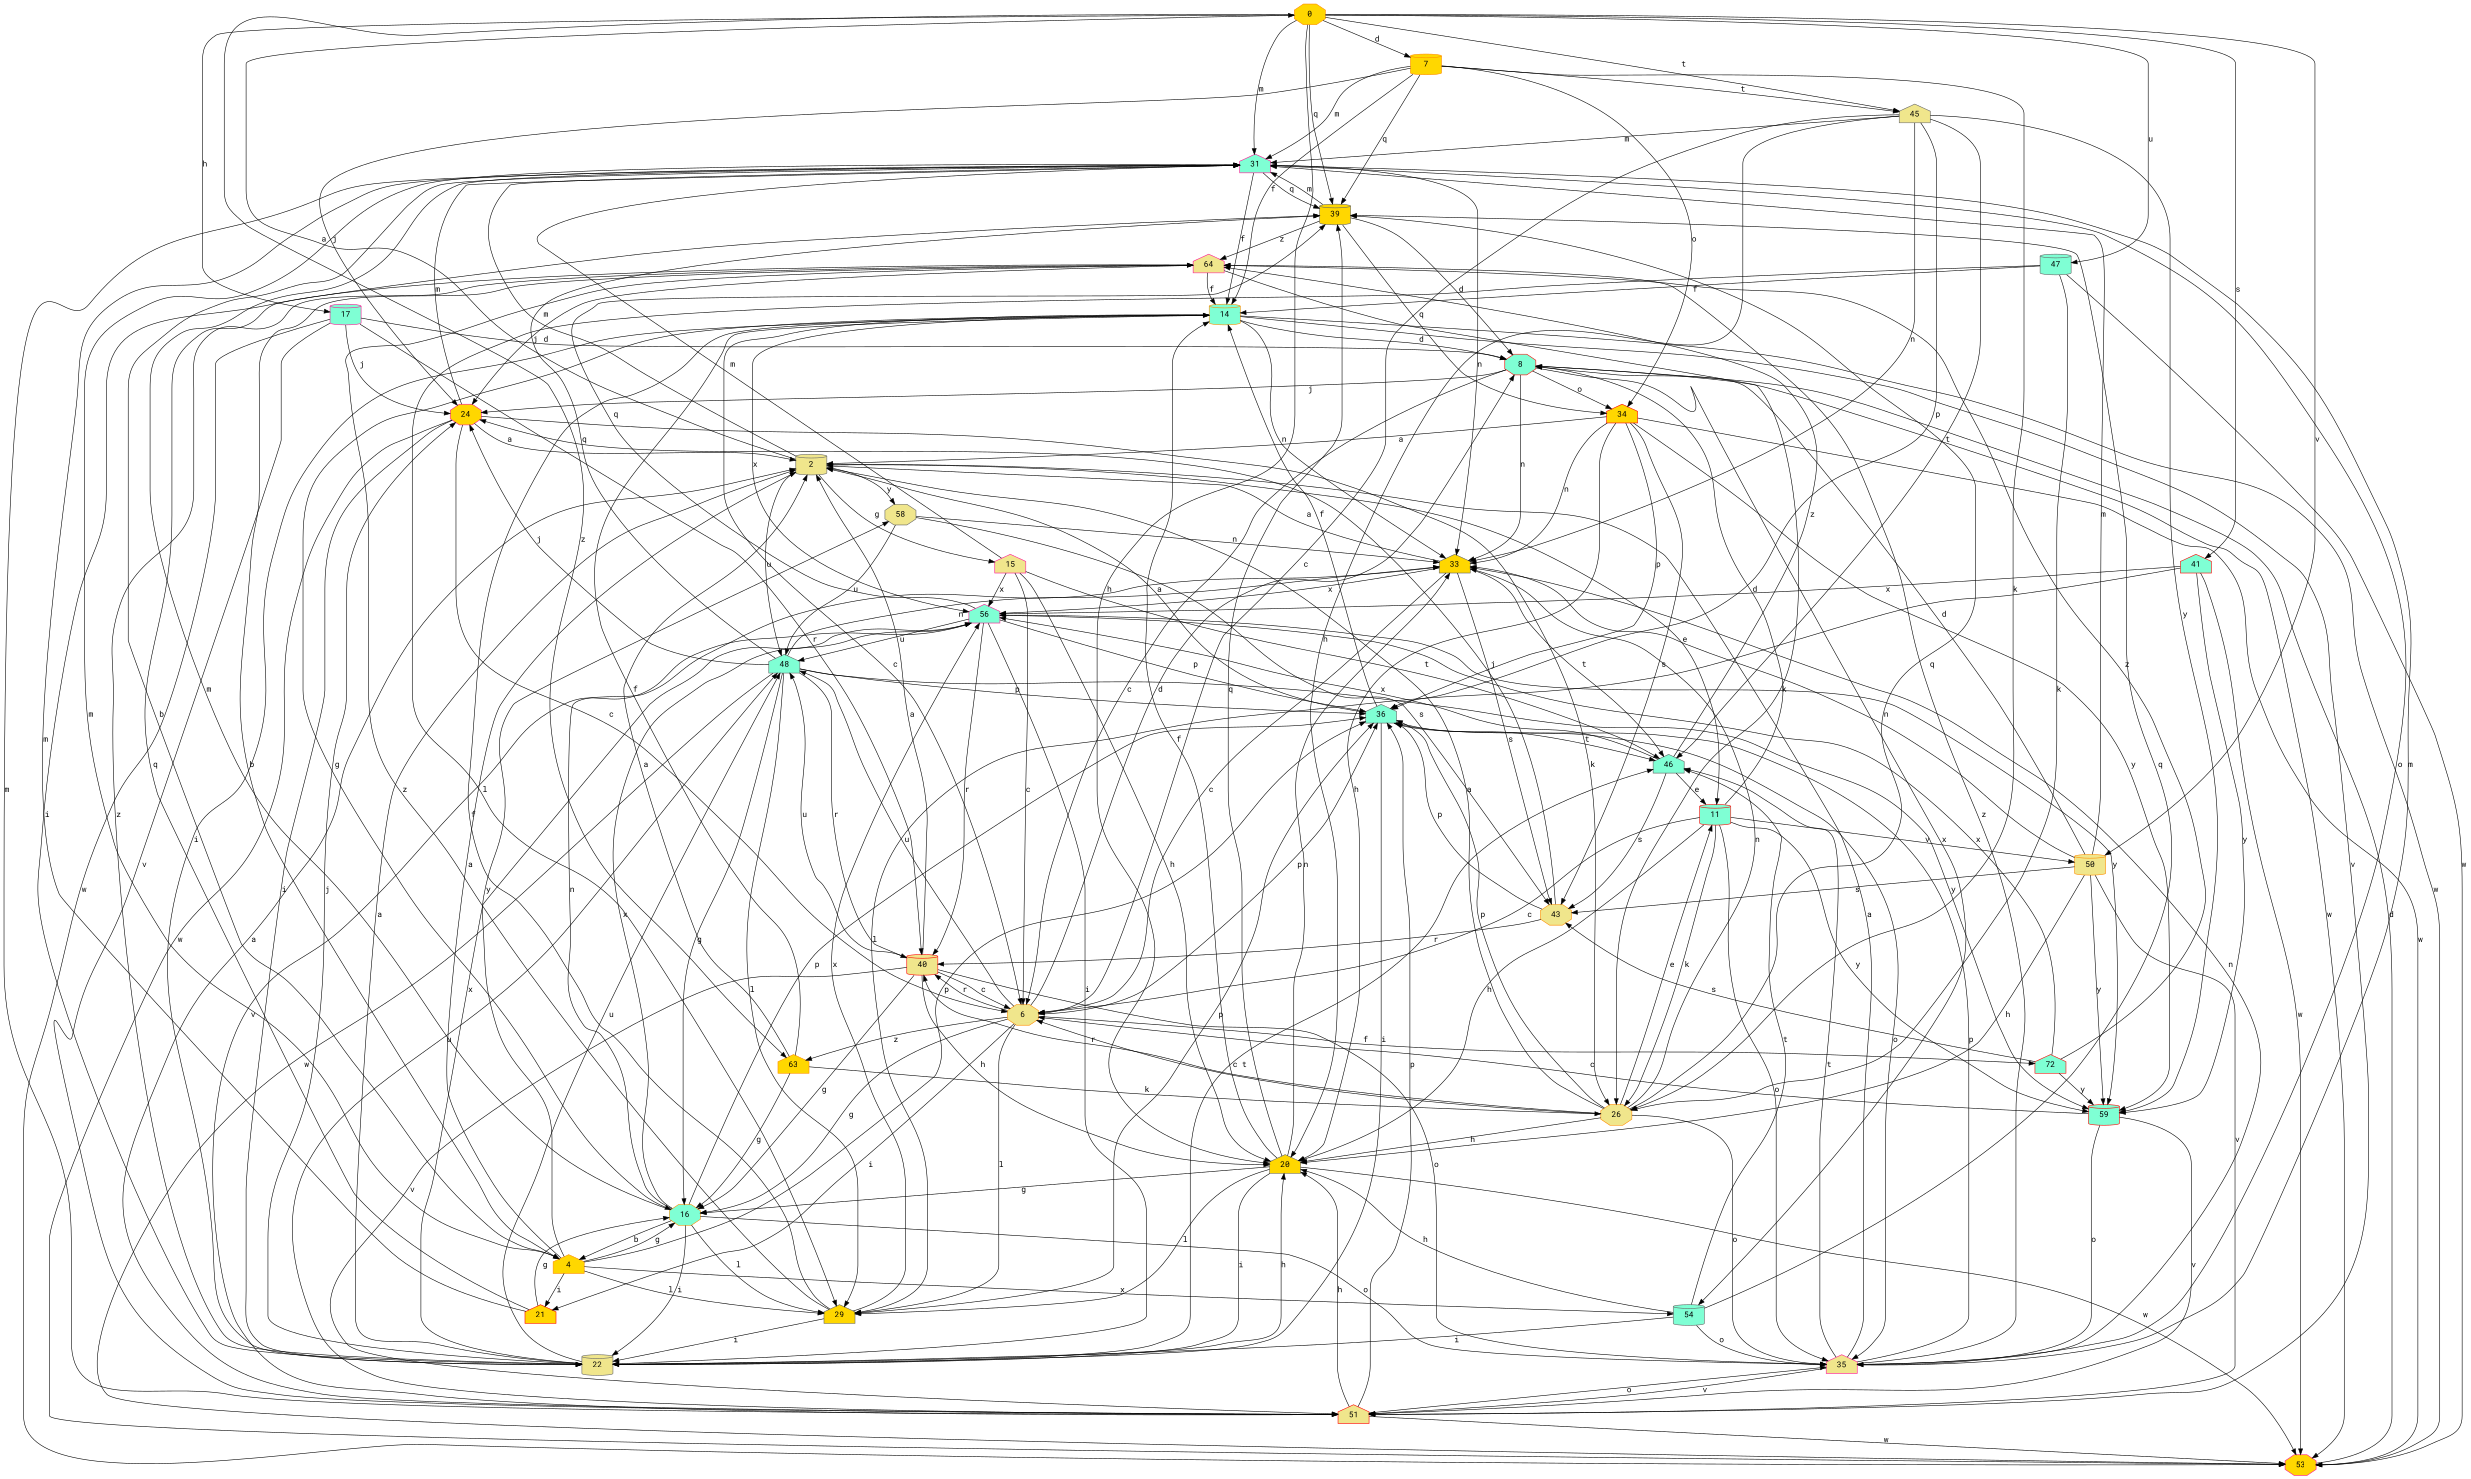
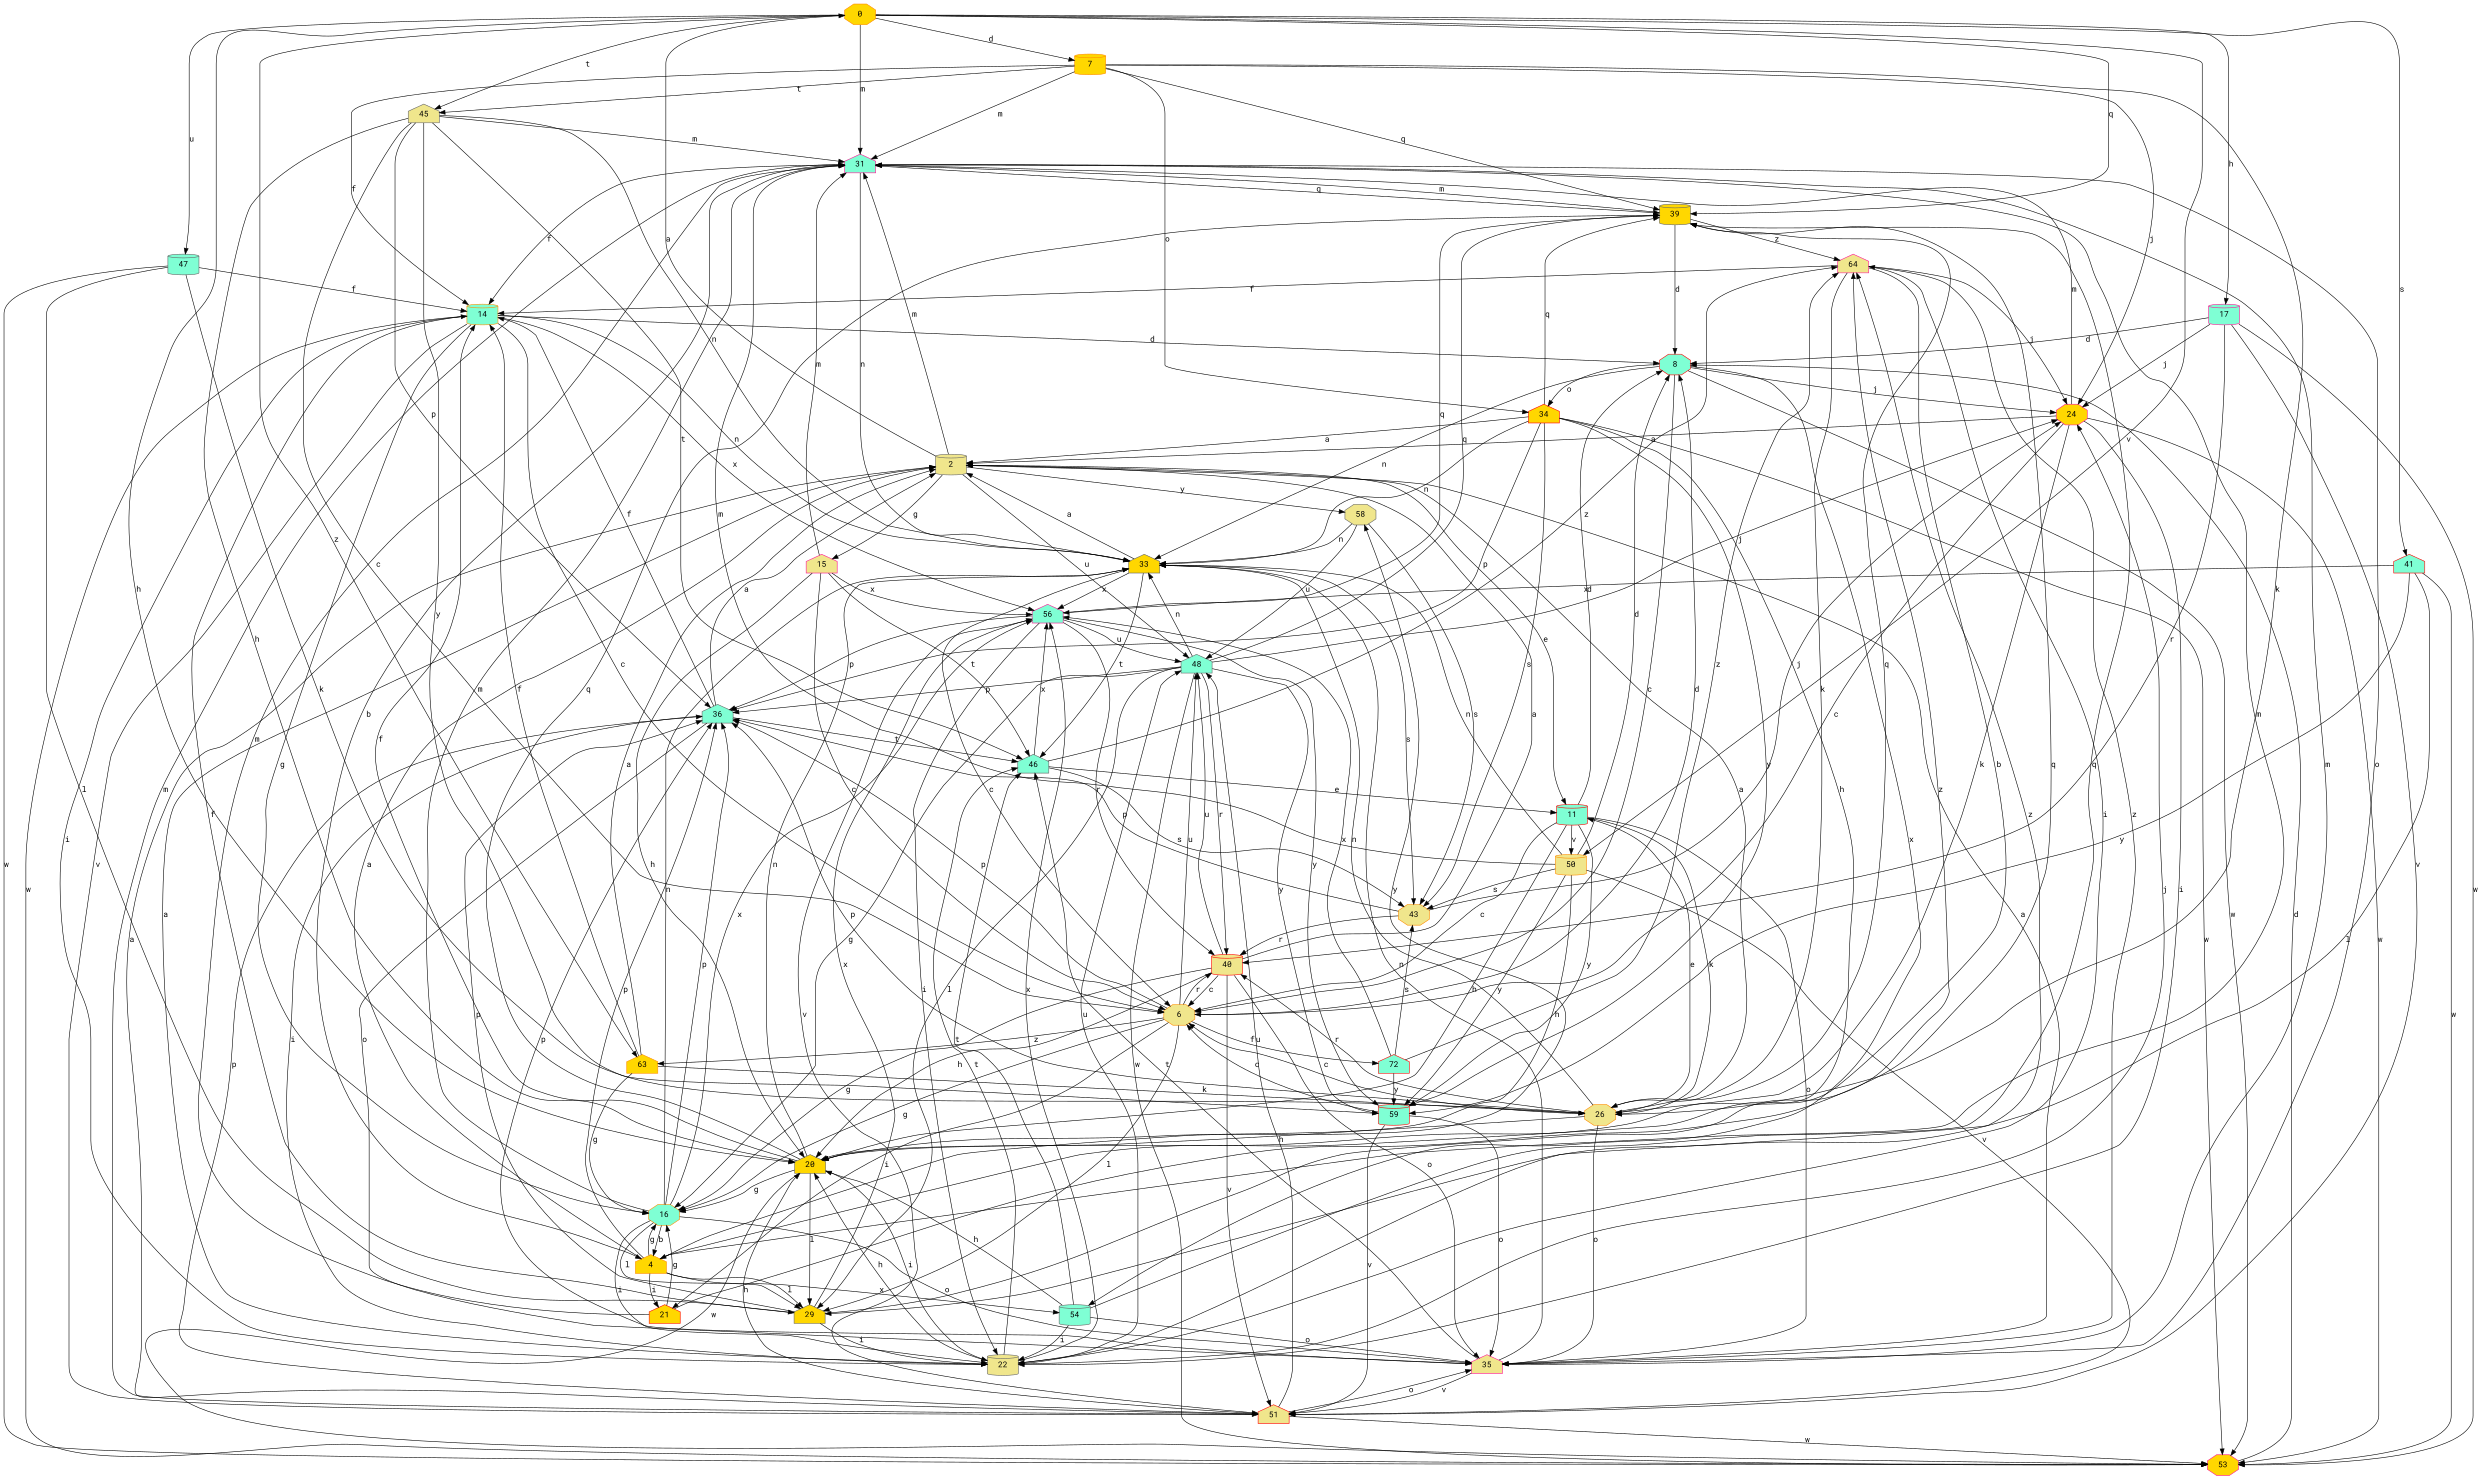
(1447, 357) -> (1545, 280)
